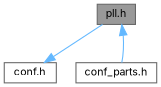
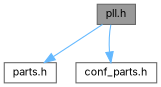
(123, 49) -> (109, 38)
(30, 73) -> (30, 73)
